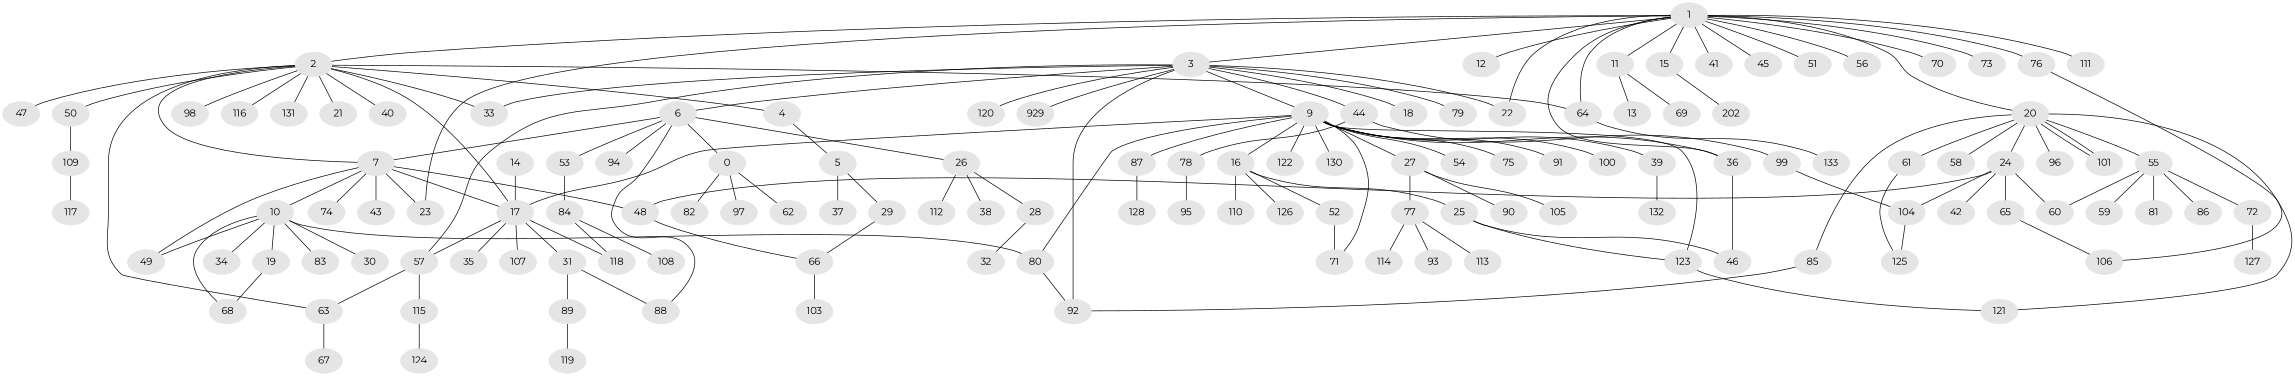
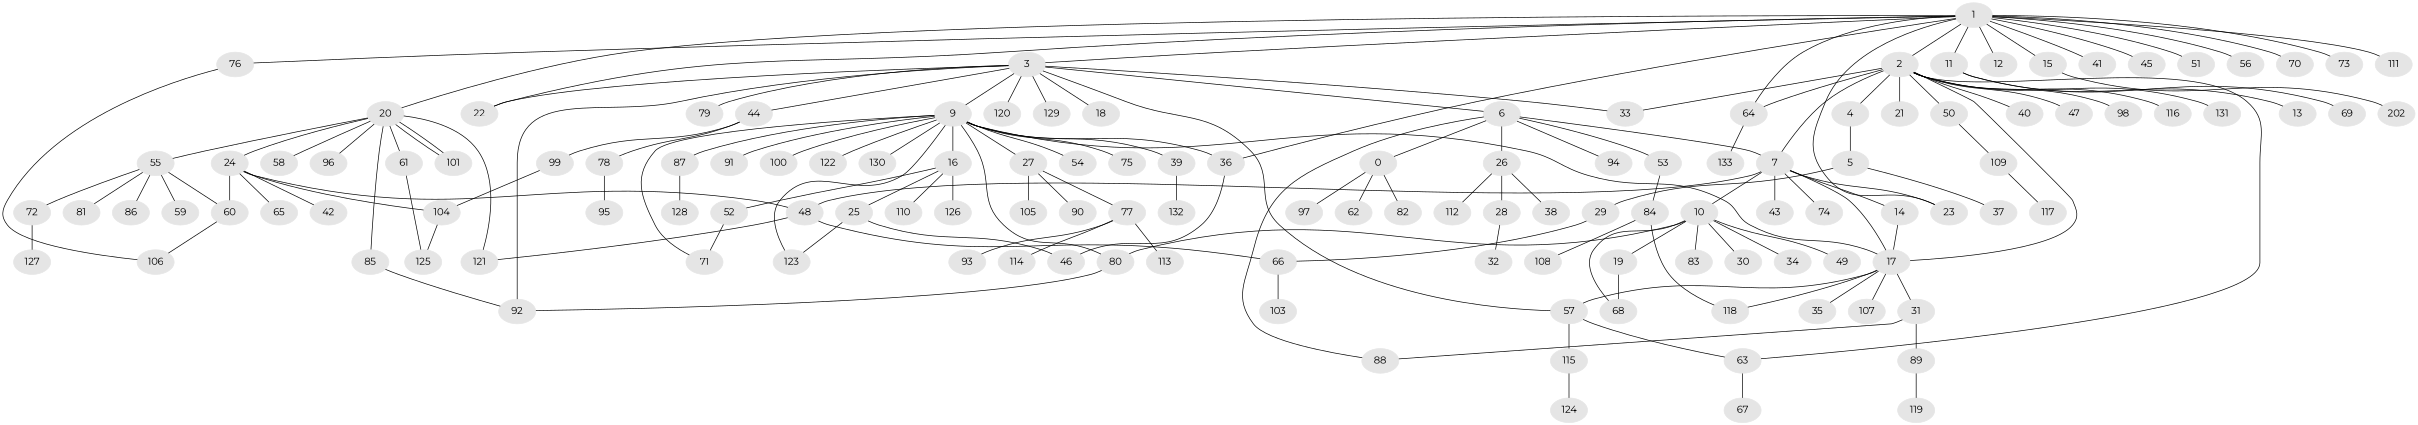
(1035, 114) -> (1052, 114)
(254, 199) -> (1837, 188)
(2055, 237) -> (193, 237)
(1838, 300) -> (643, 242)
